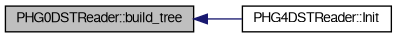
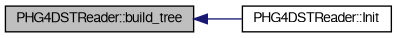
(100, 19) -> (100, 19)
